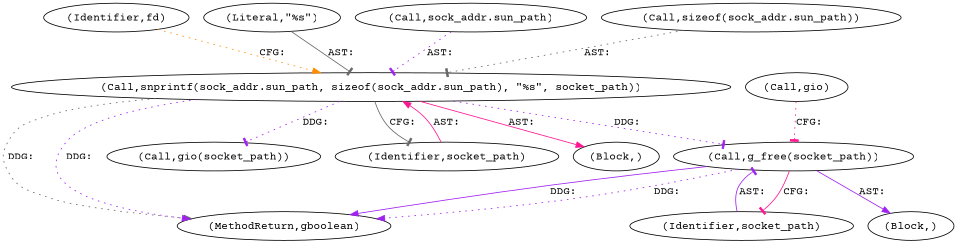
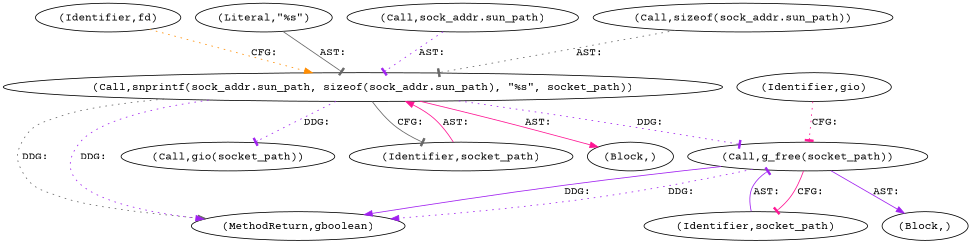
(797, 87) -> (814, 87)
